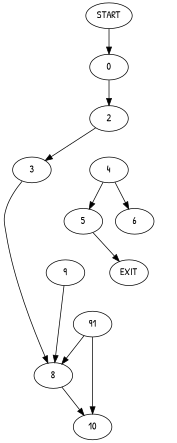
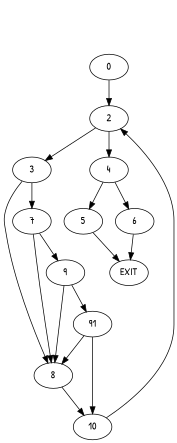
(109, 16) -> none
none -> (109, 141)
none -> (32, 221)
none -> (132, 244)
none -> (174, 281)
none -> (77, 295)
